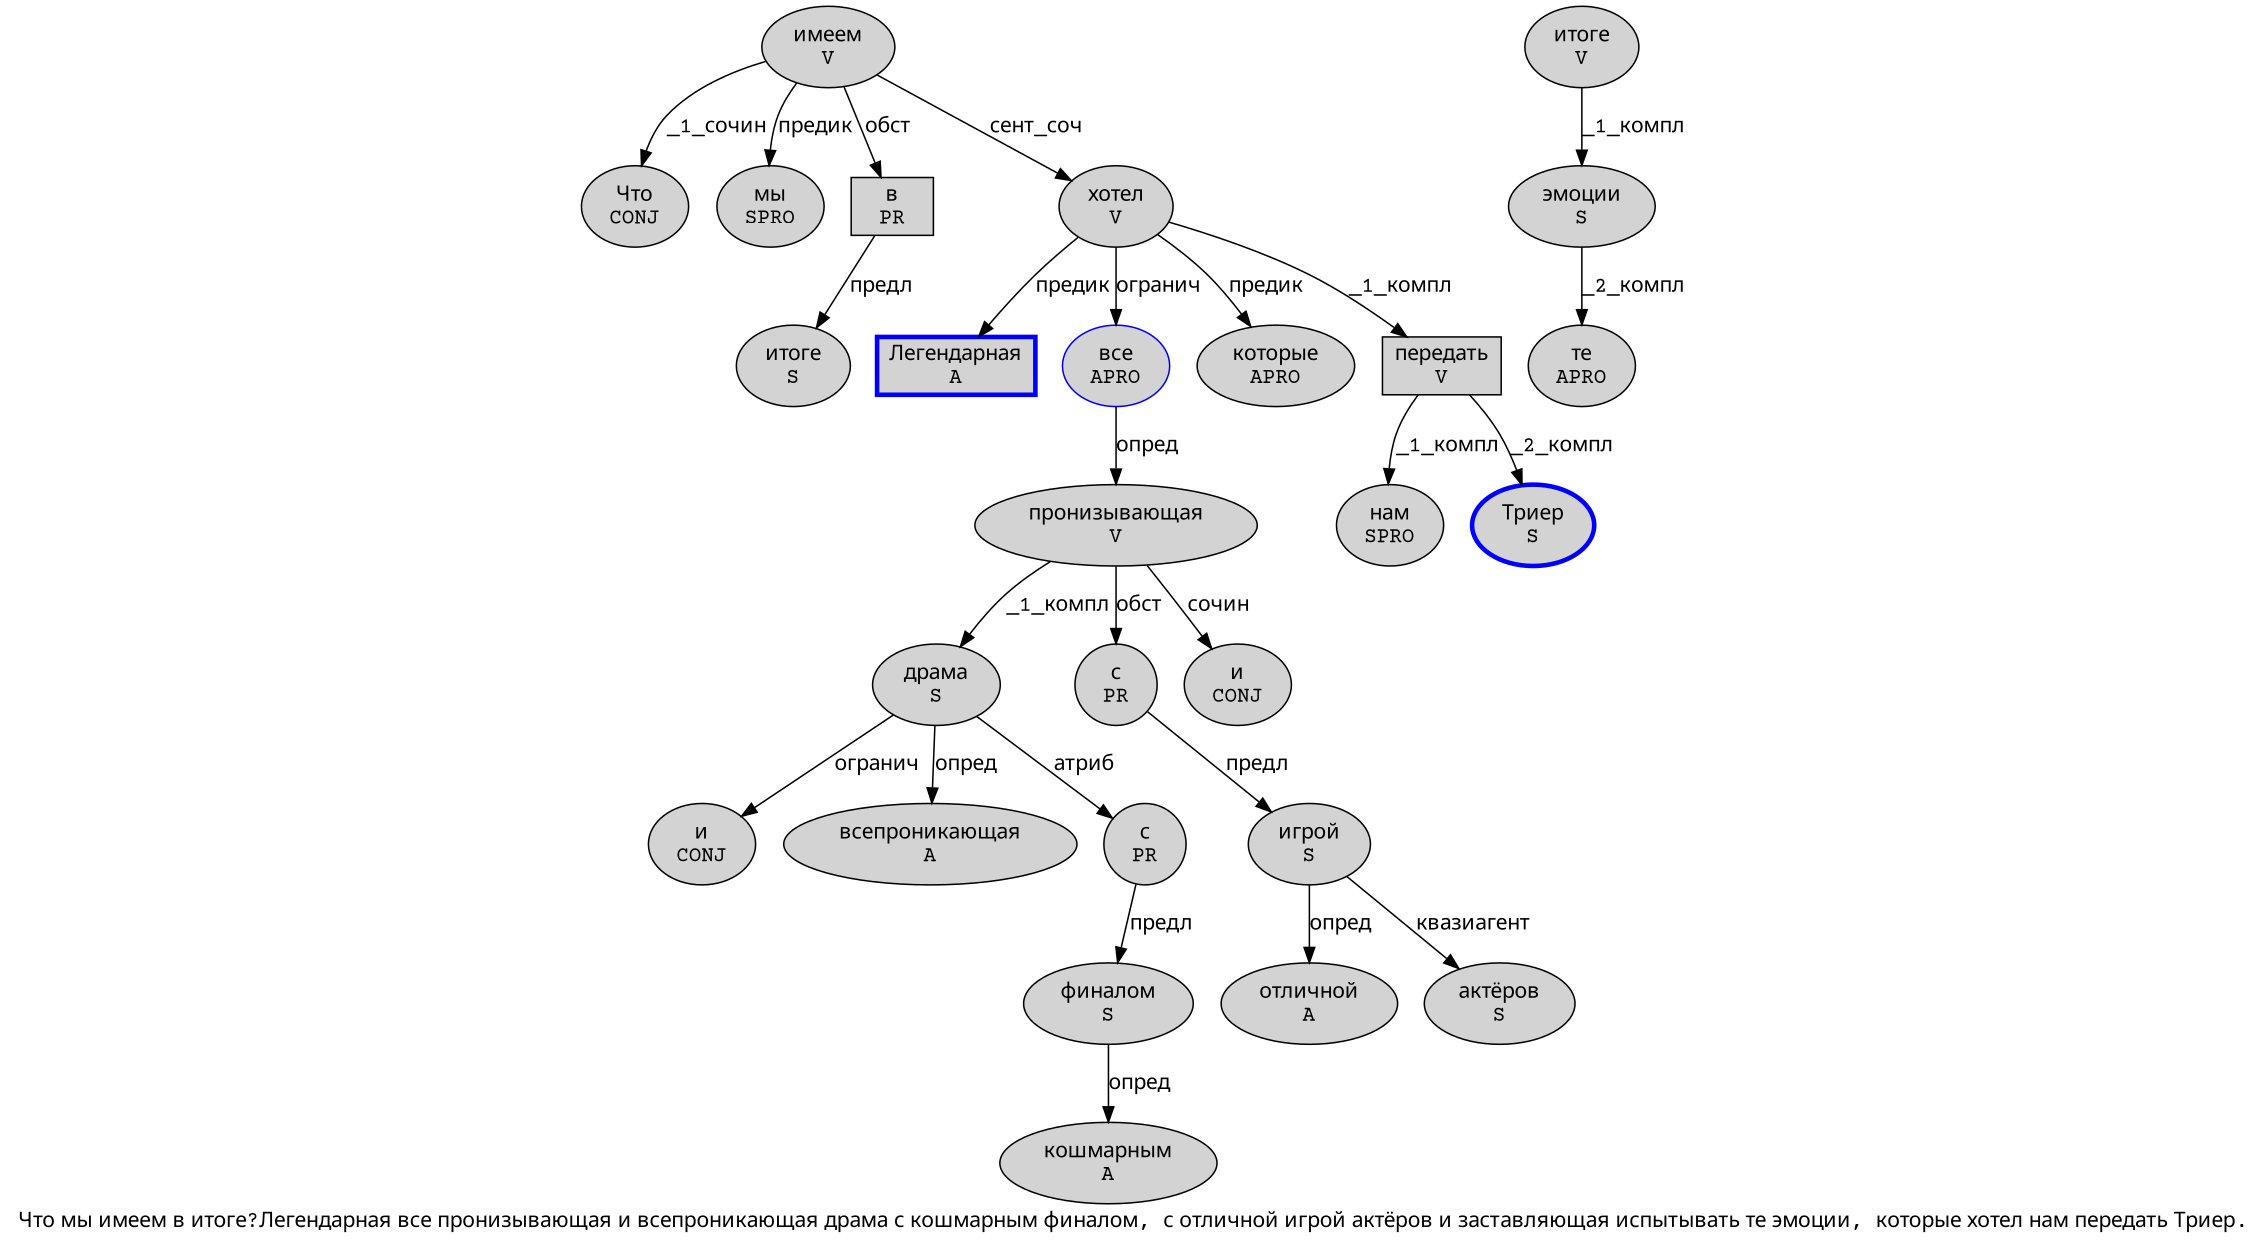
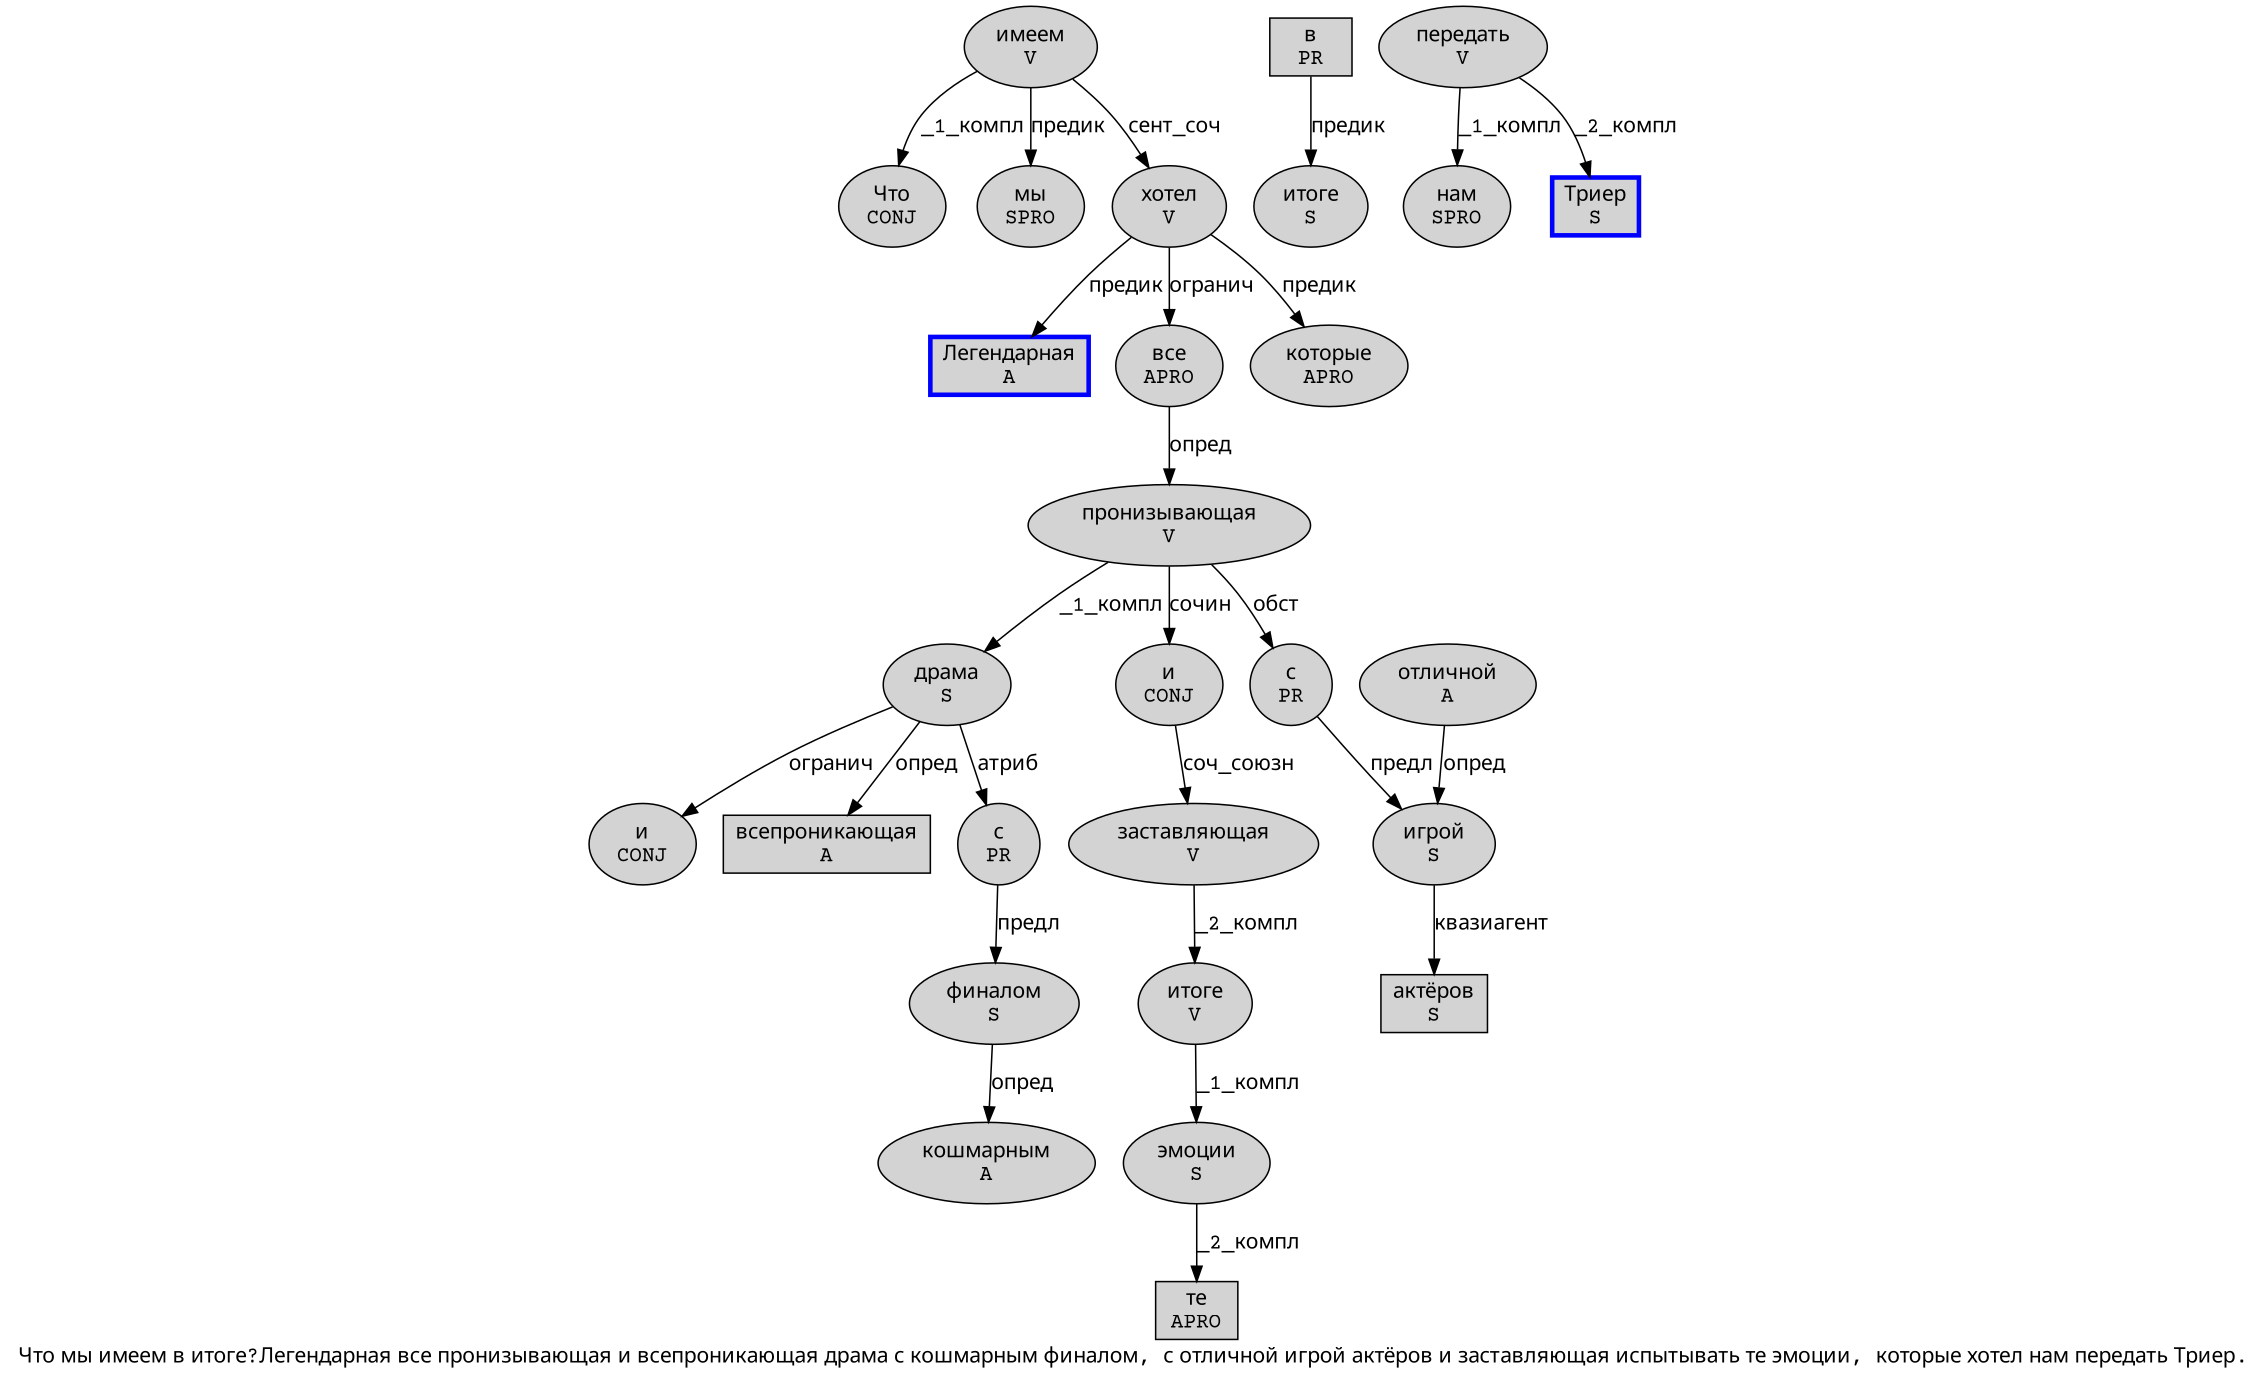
(860, 125) -> none
(717, 127) -> (973, 127)
(1287, 264) -> none
(882, 286) -> (1348, 127)
(1116, 366) -> (1169, 366)
(1442, 366) -> (1463, 47)
(1582, 366) -> (1197, 1311)
(1533, 525) -> (1596, 206)
(930, 844) -> (827, 844)
none -> (1194, 844)
(1309, 916) -> (1442, 757)
(1500, 1004) -> (1434, 1004)
